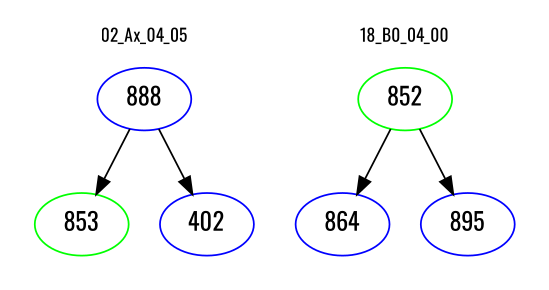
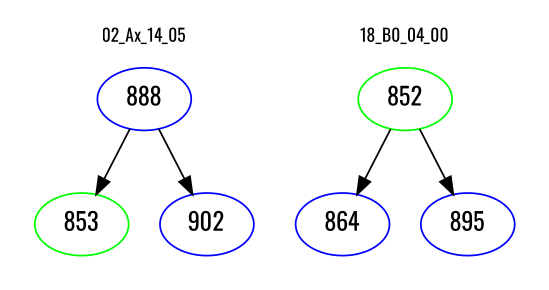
(144, 37) -> (144, 37)
(207, 224) -> (207, 224)
